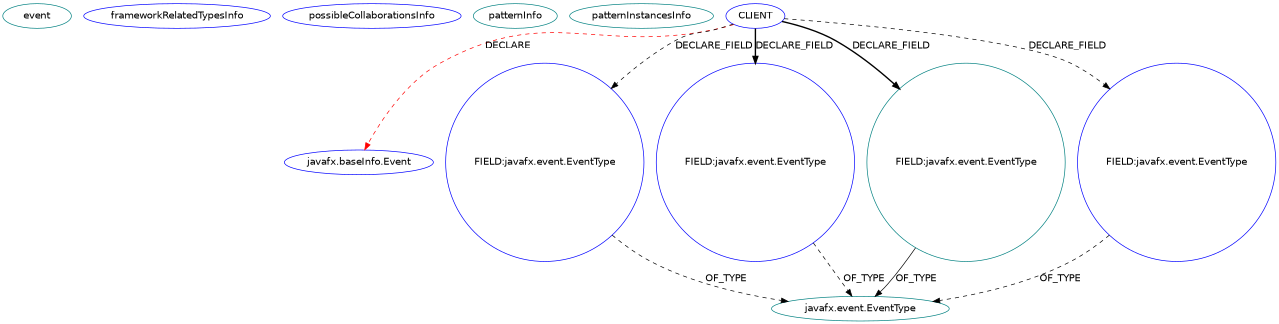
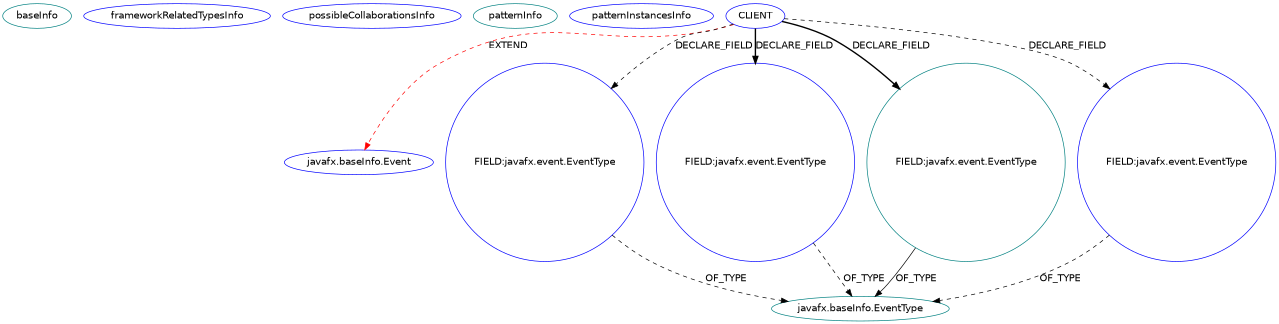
(37, 16) -> (37, 16)
(642, 16) -> (642, 16)
(508, 46) -> (508, 46)
(860, 309) -> (860, 309)
